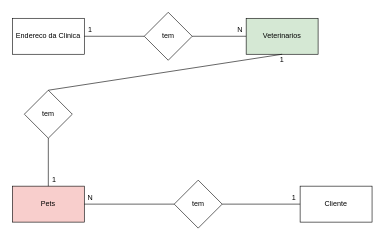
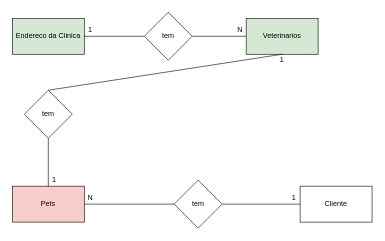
(48, 36) -> (48, 36)
